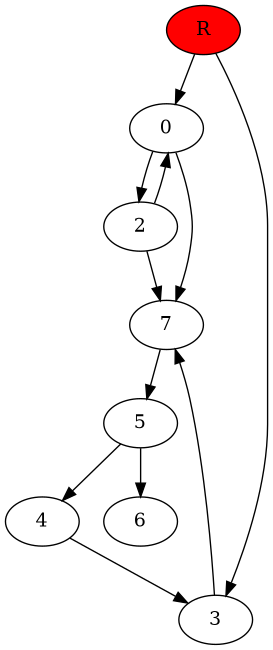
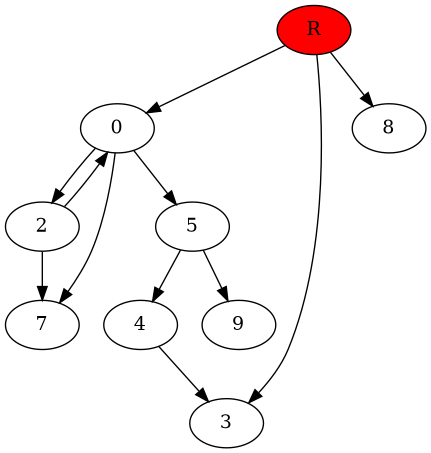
none -> (389, 128)
(155, 367) -> (151, 172)
(203, 478) -> none
(141, 522) -> (239, 325)
